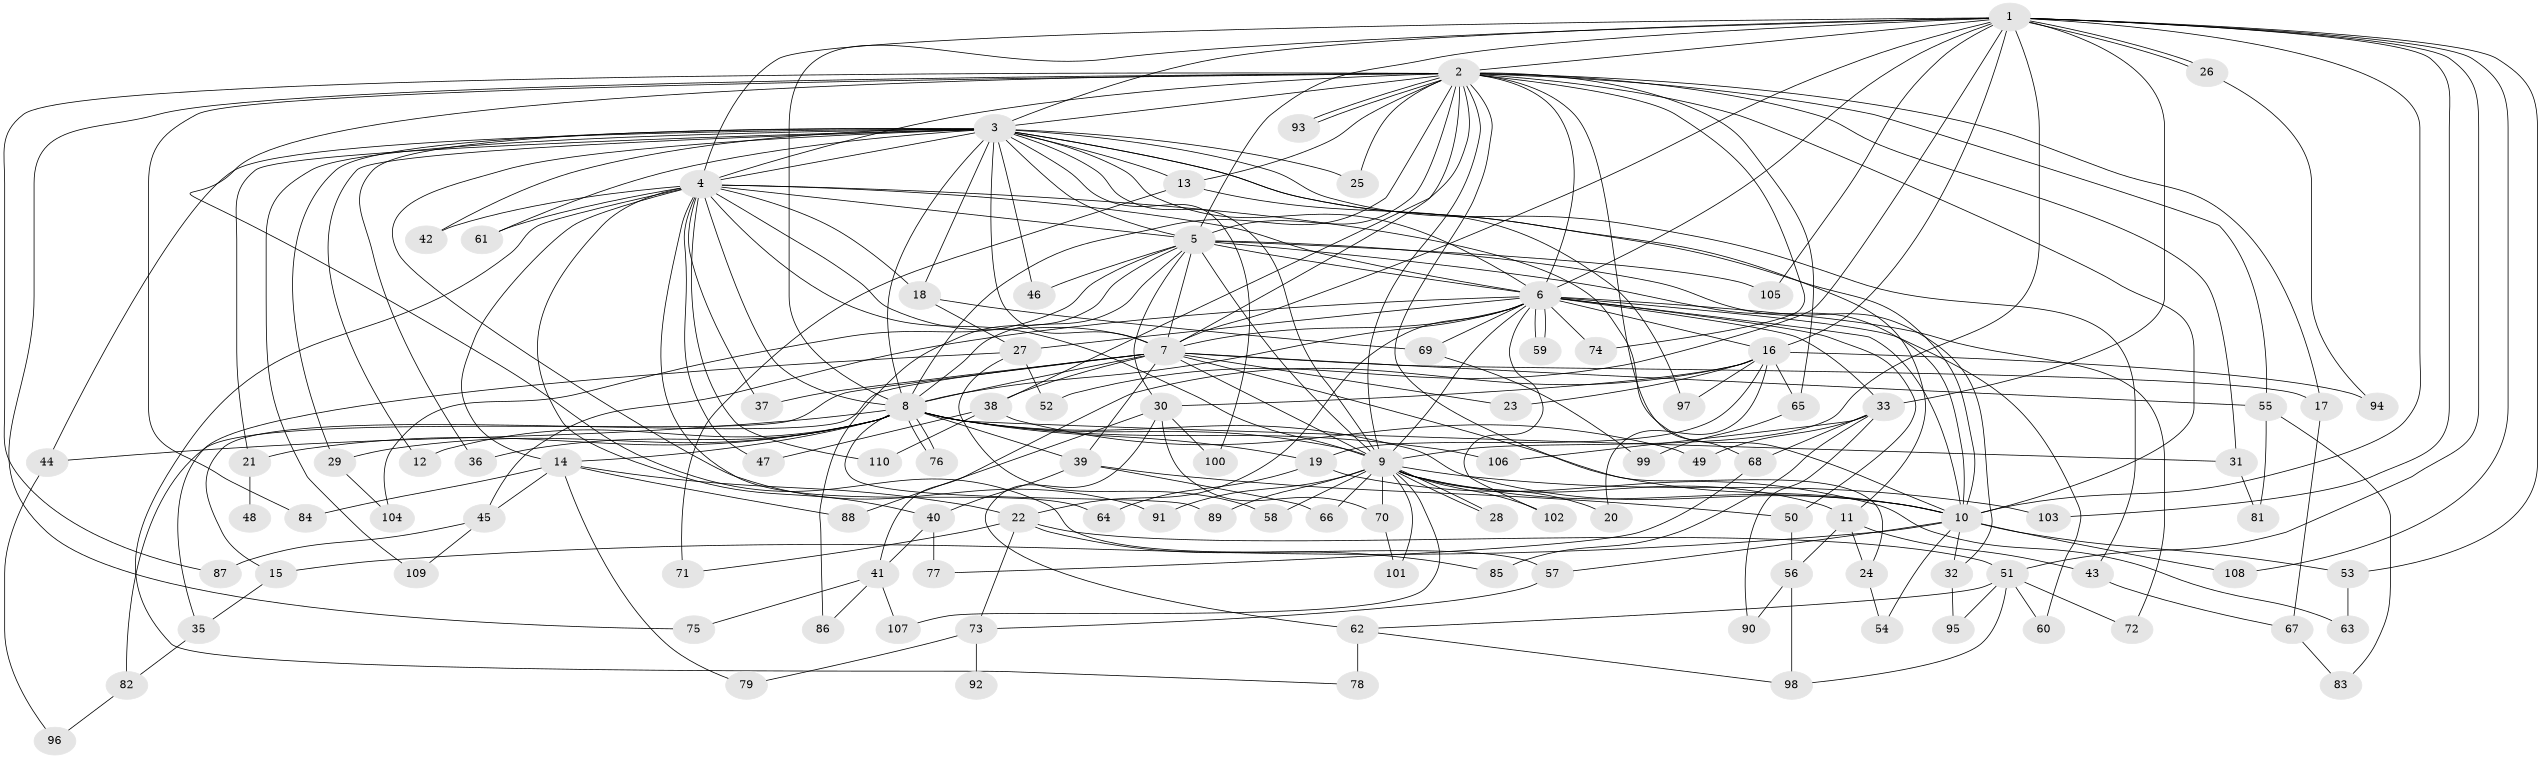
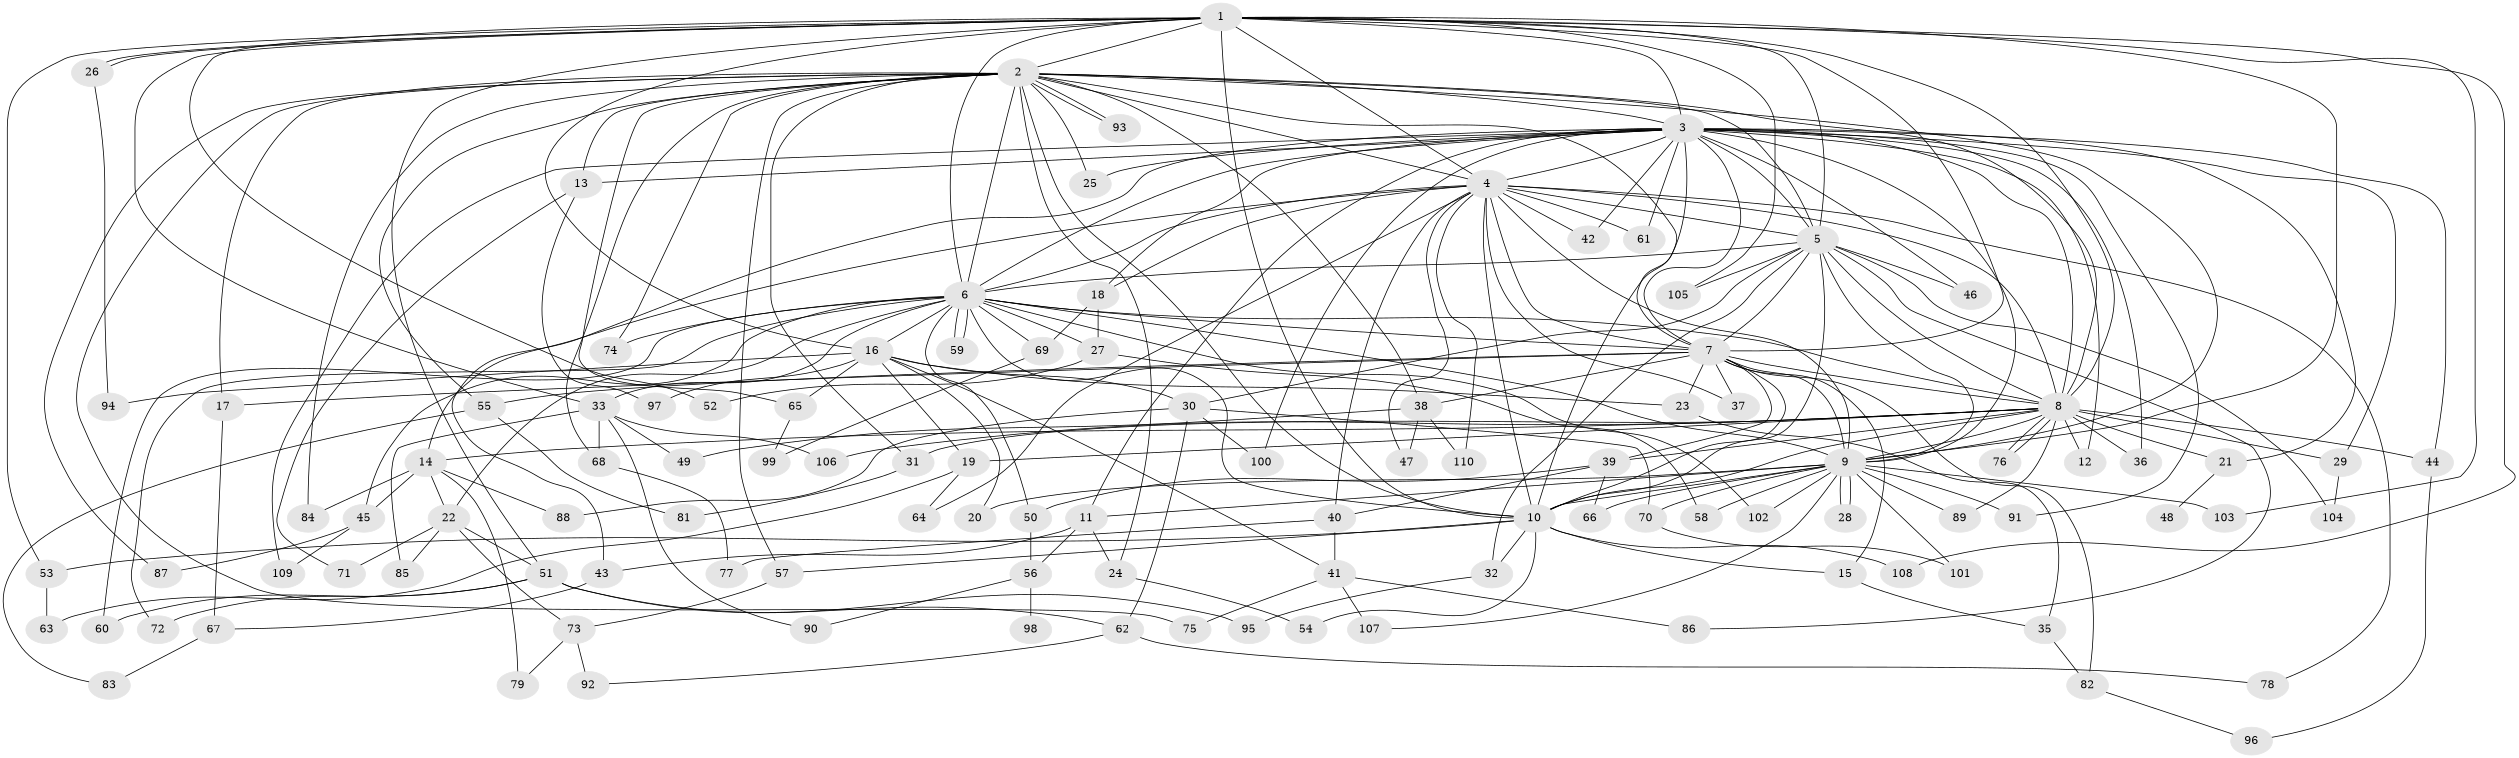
(511, 388) -> (1919, 466)
(1575, 658) -> (857, 667)
(1929, 664) -> none
